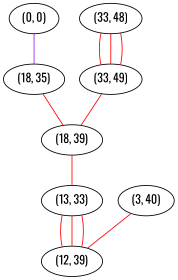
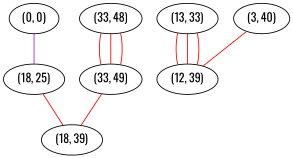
(34, 79) -> (34, 79)
(72, 170) -> none
